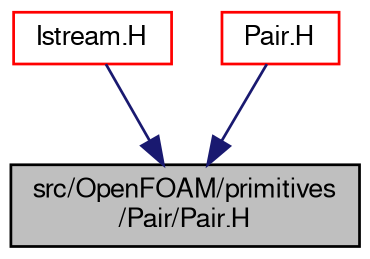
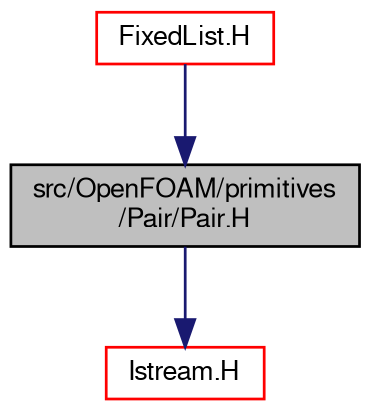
(281, 38) -> (185, 38)
(128, 102) -> (185, 283)
